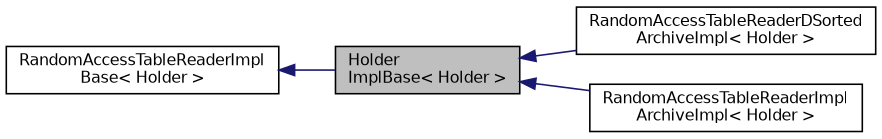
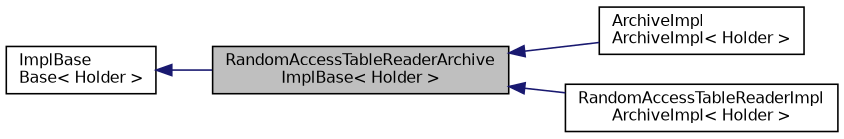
(726, 31) -> (702, 31)
(143, 70) -> (81, 70)
(428, 70) -> (361, 70)
